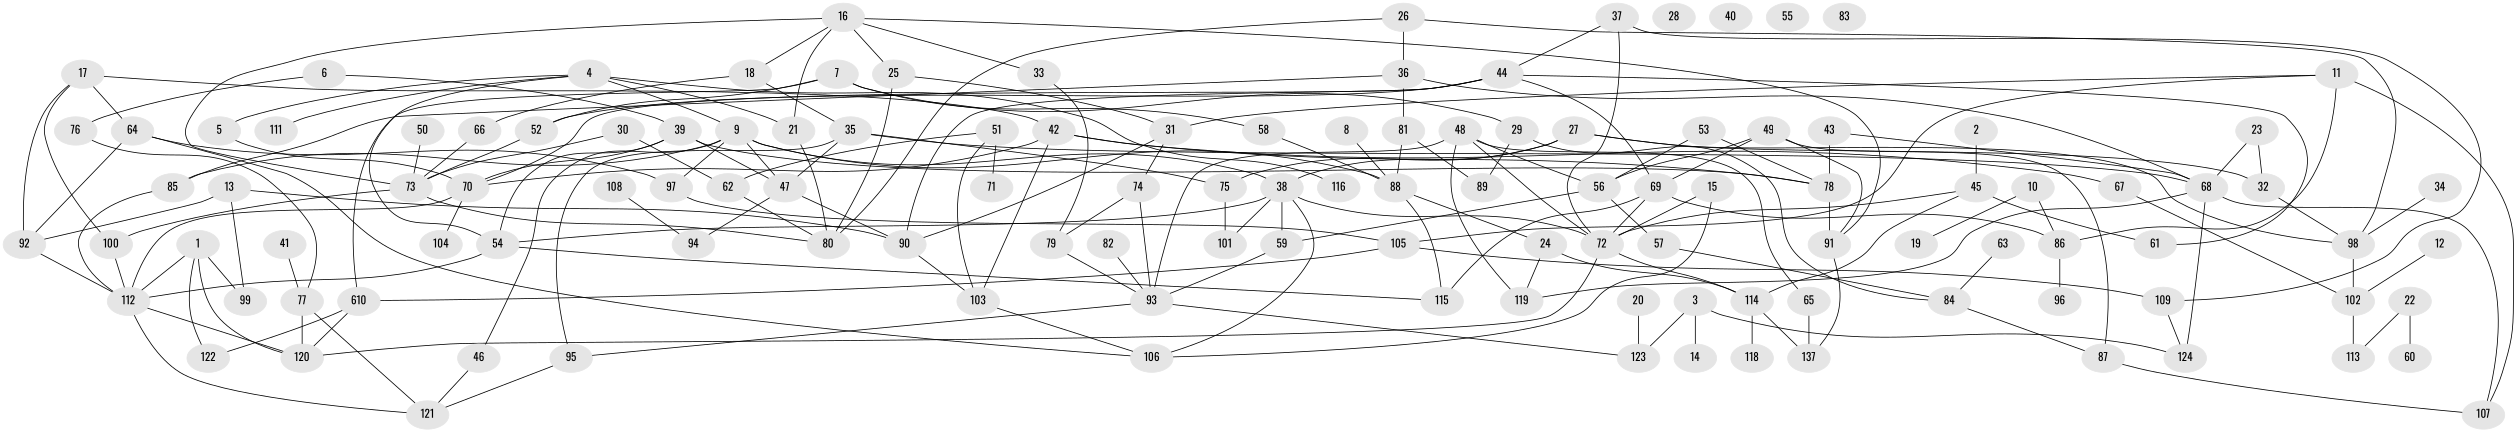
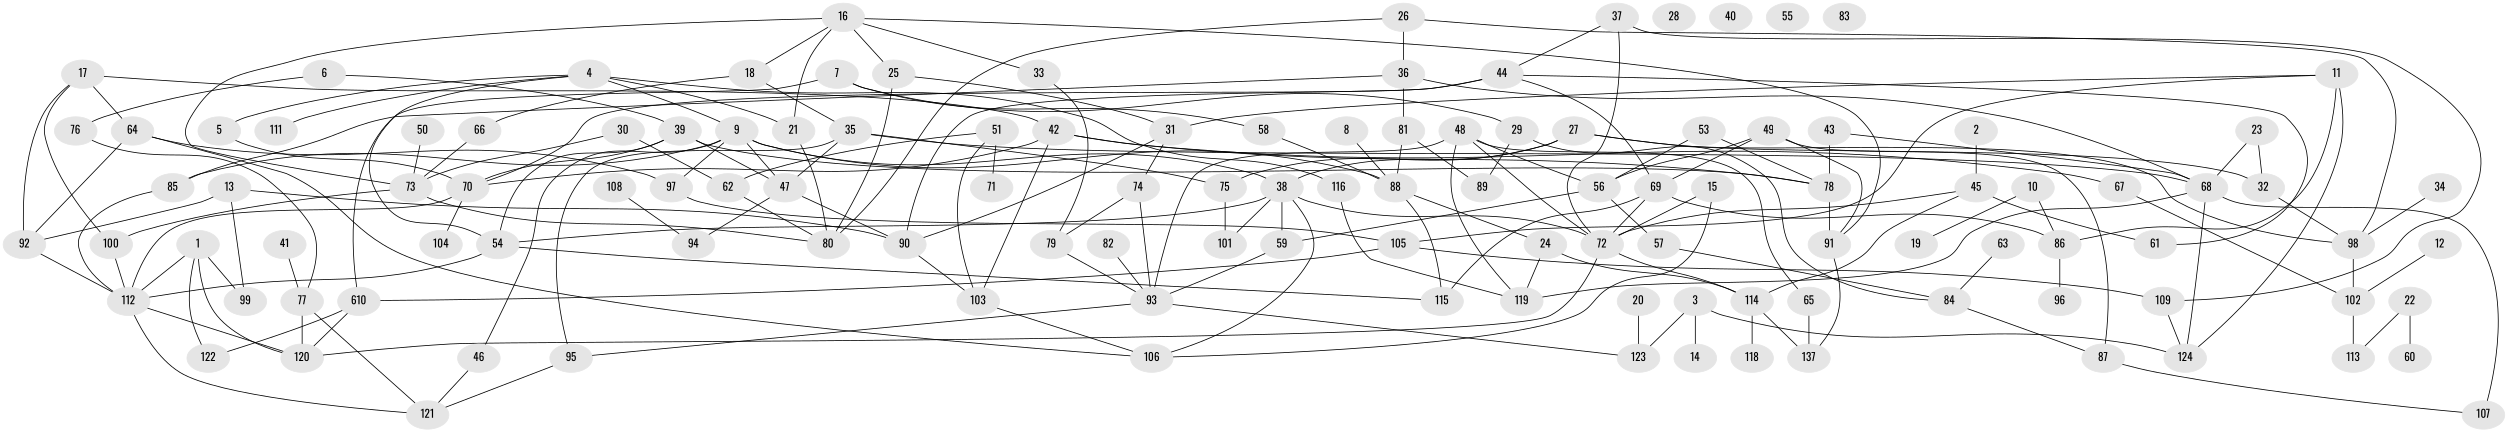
(536, 131) -> none
(2505, 206) -> (2301, 233)
none -> (1405, 269)
